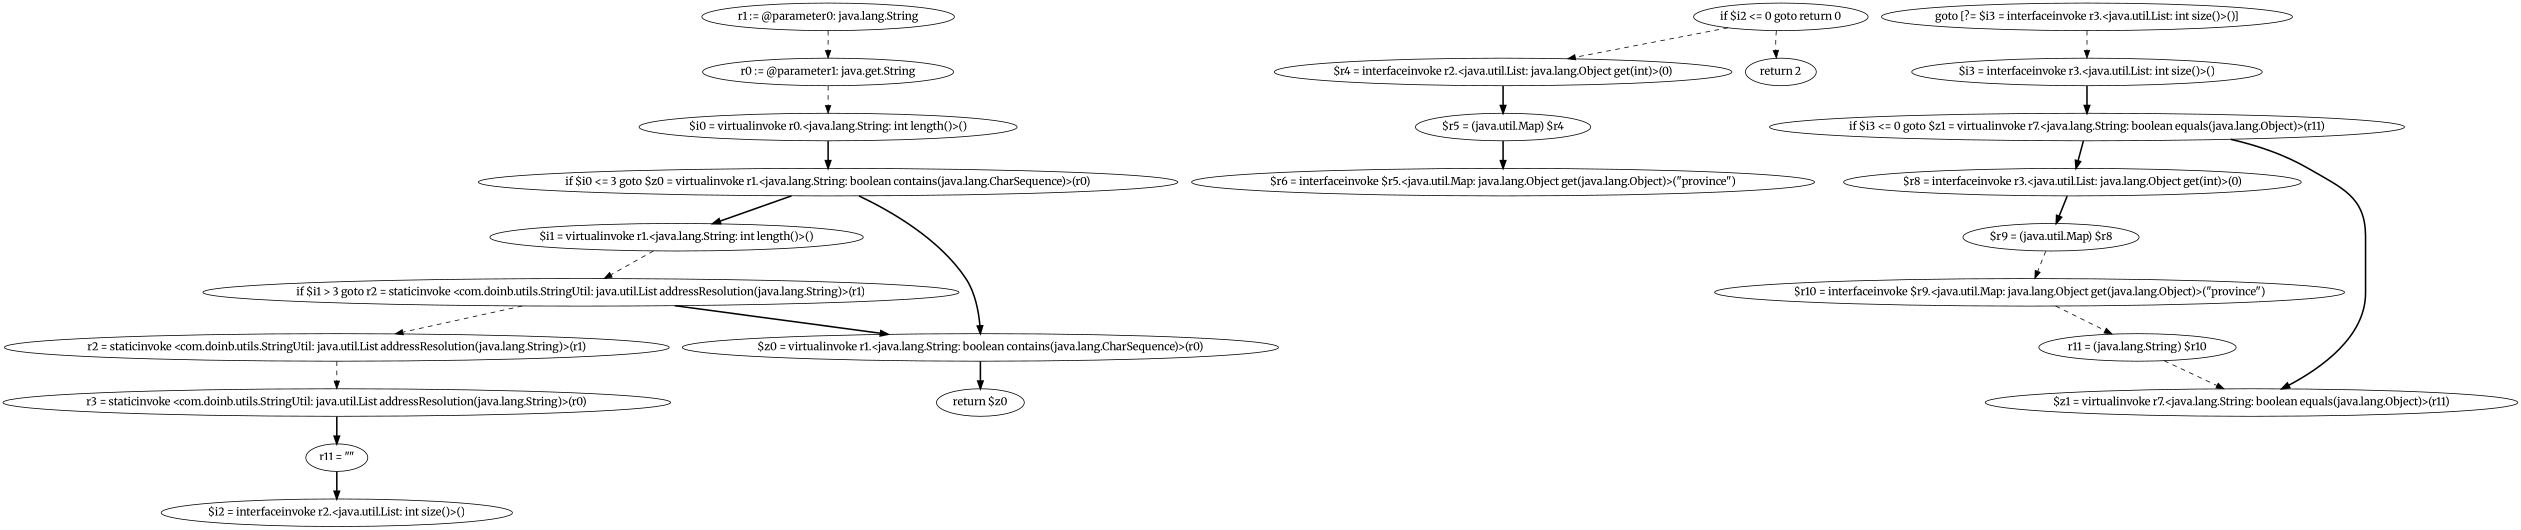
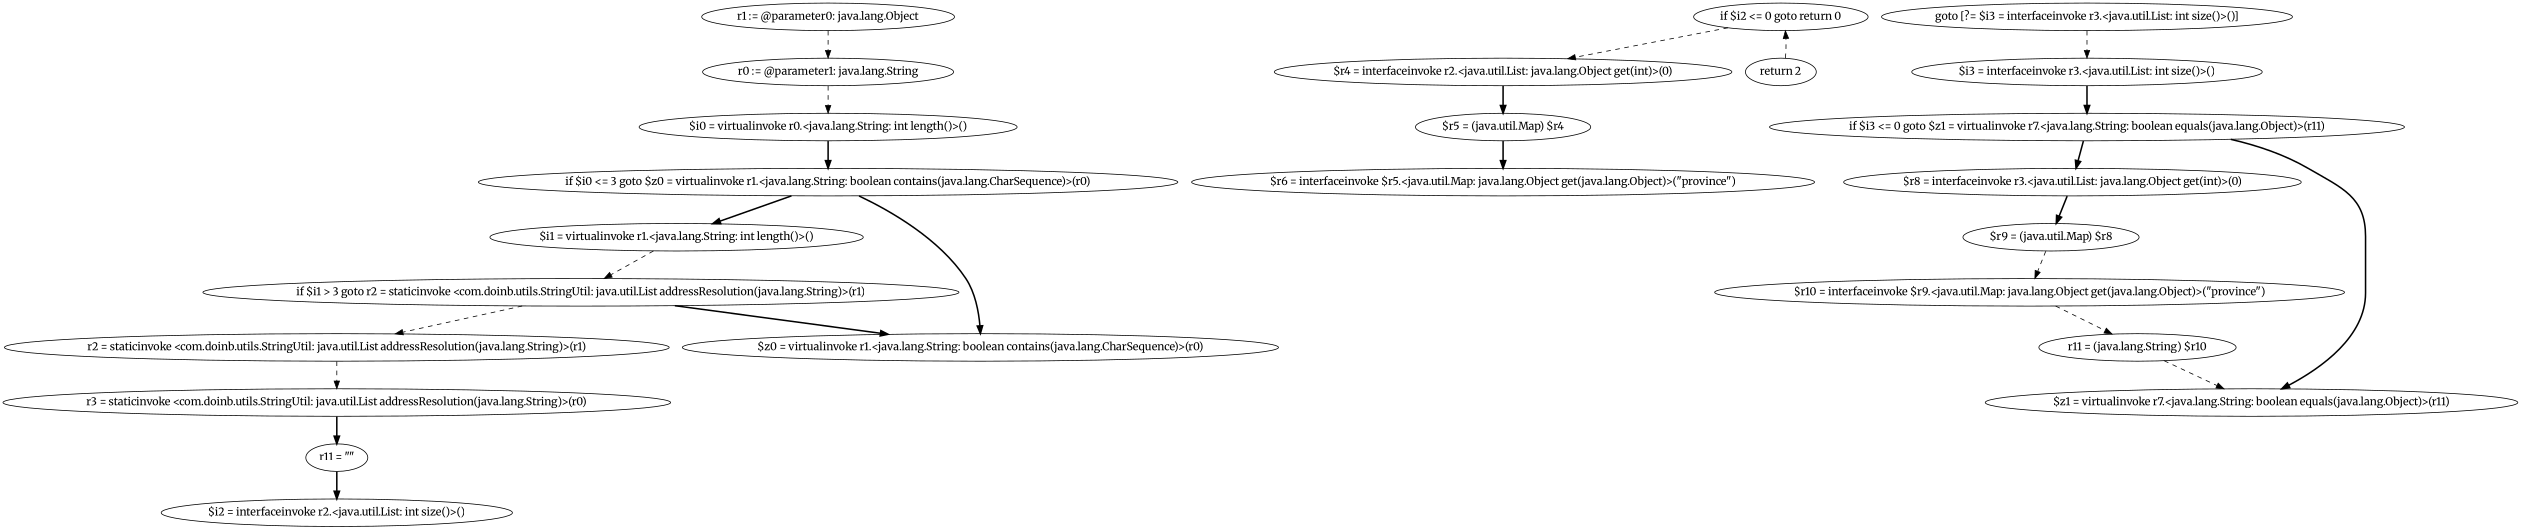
(828, 17) -> (828, 17)
(1776, 41) -> (1786, 48)
(828, 72) -> (828, 72)
(980, 403) -> none
